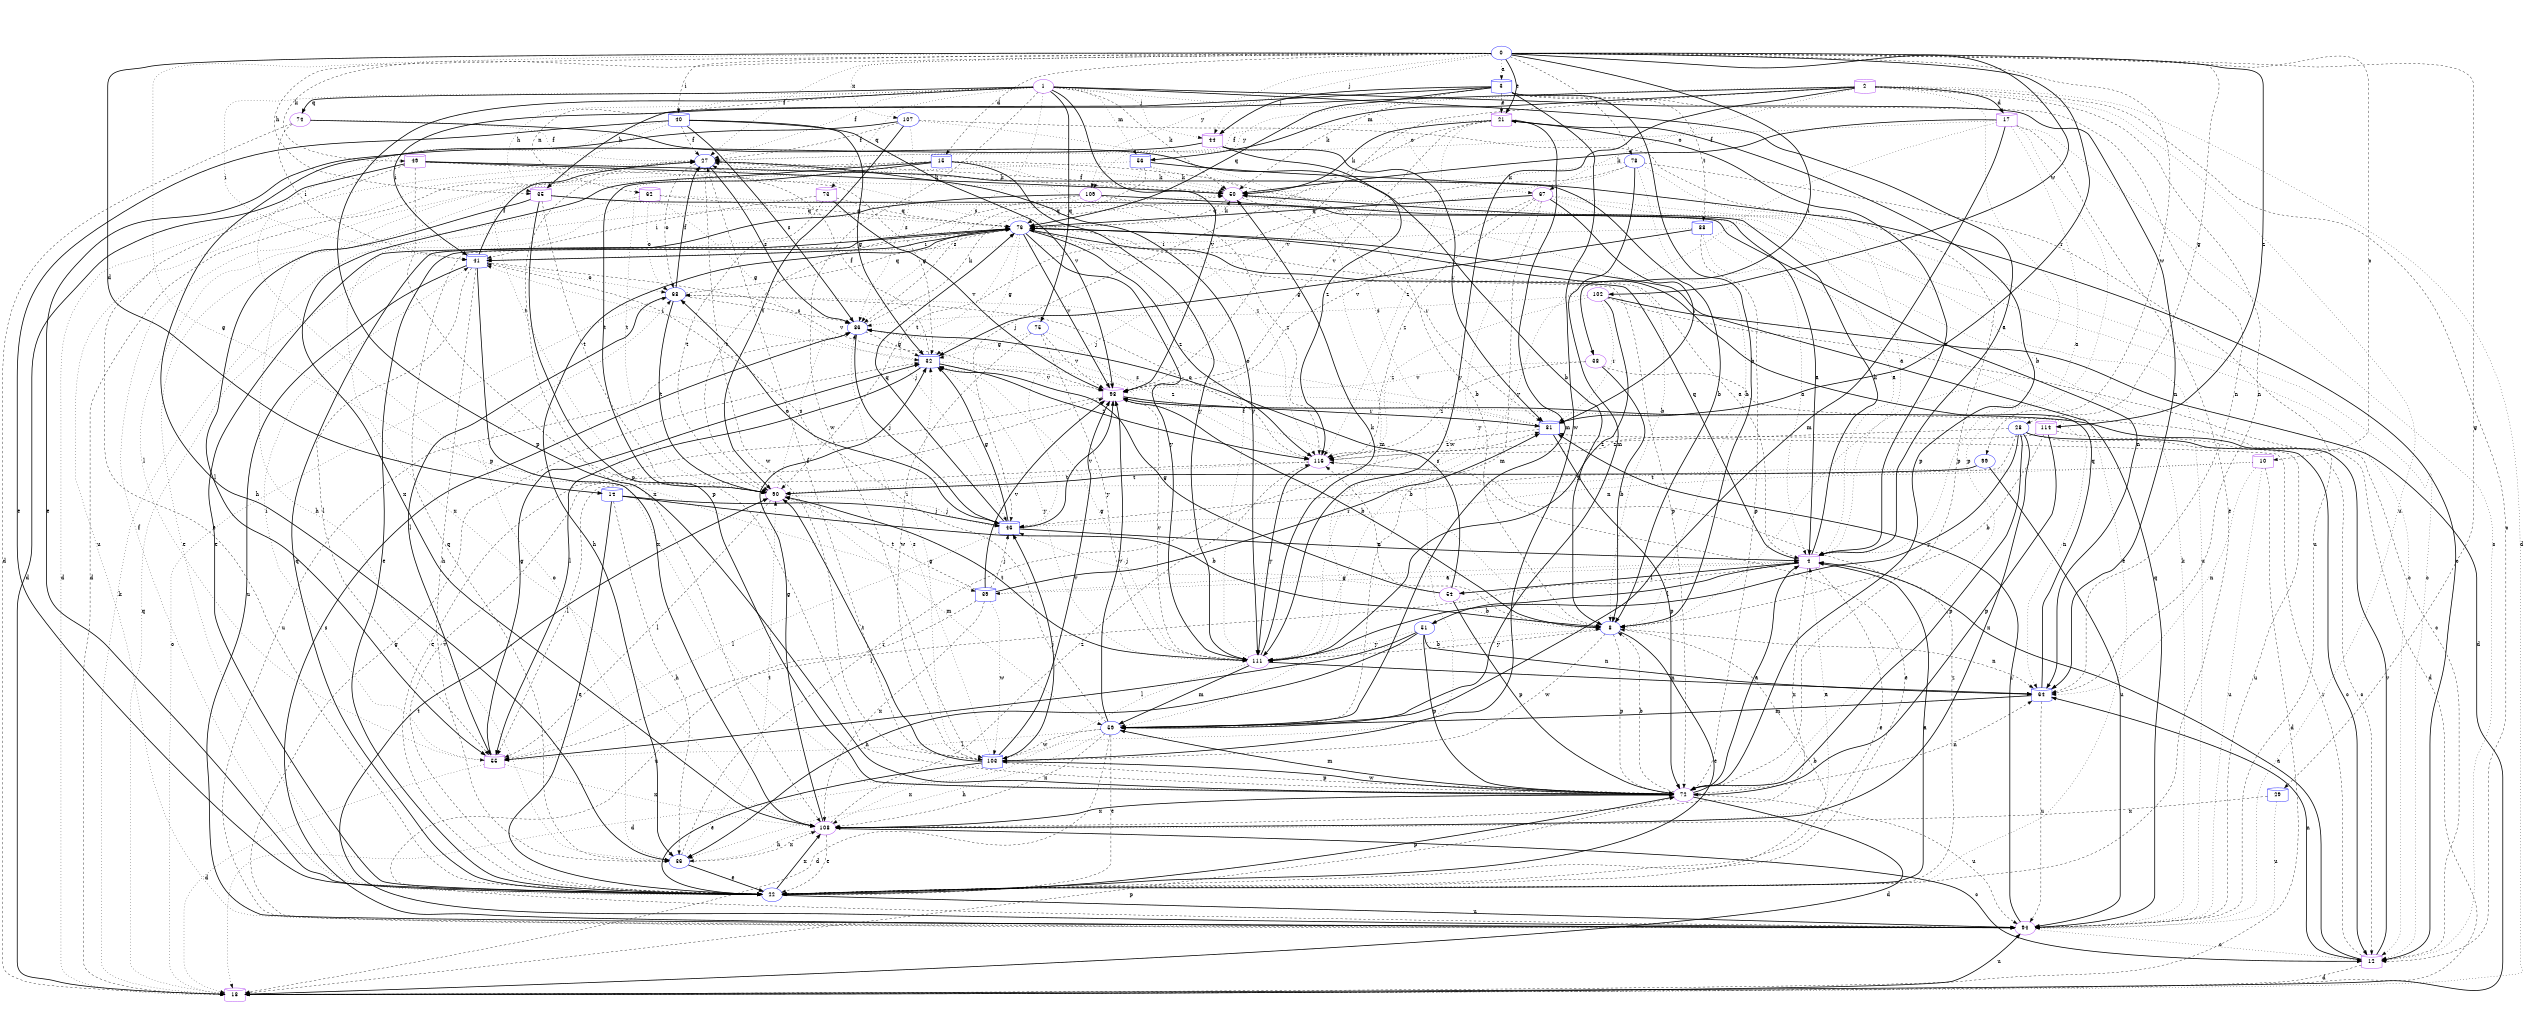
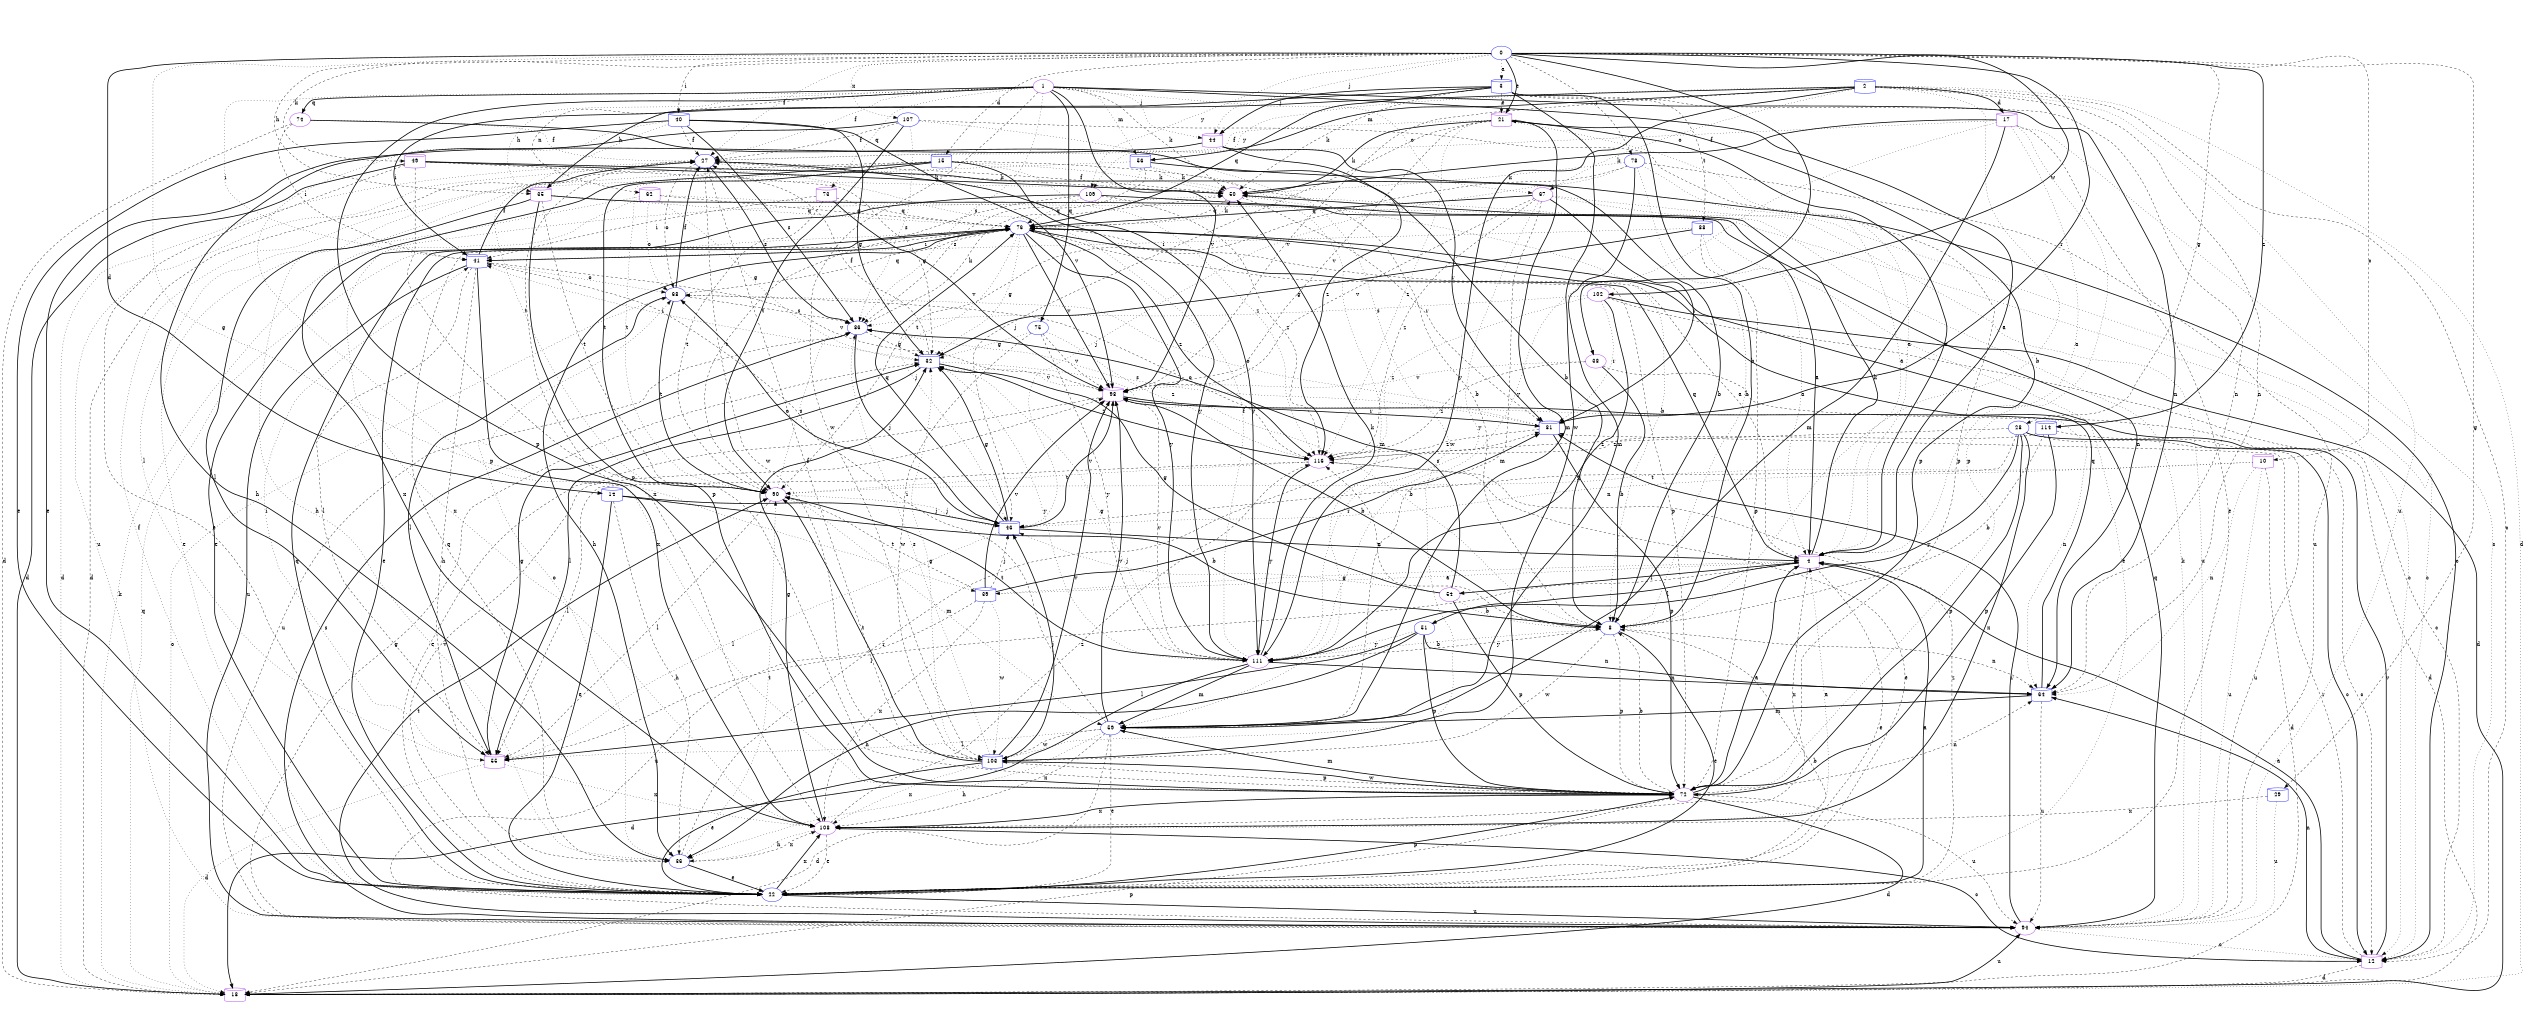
(1865, 86) -> (1865, 86)
(1838, 277) -> (1868, 230)
(2046, 428) -> (2046, 428)
(1985, 461) -> none
(695, 813) -> (695, 813)
